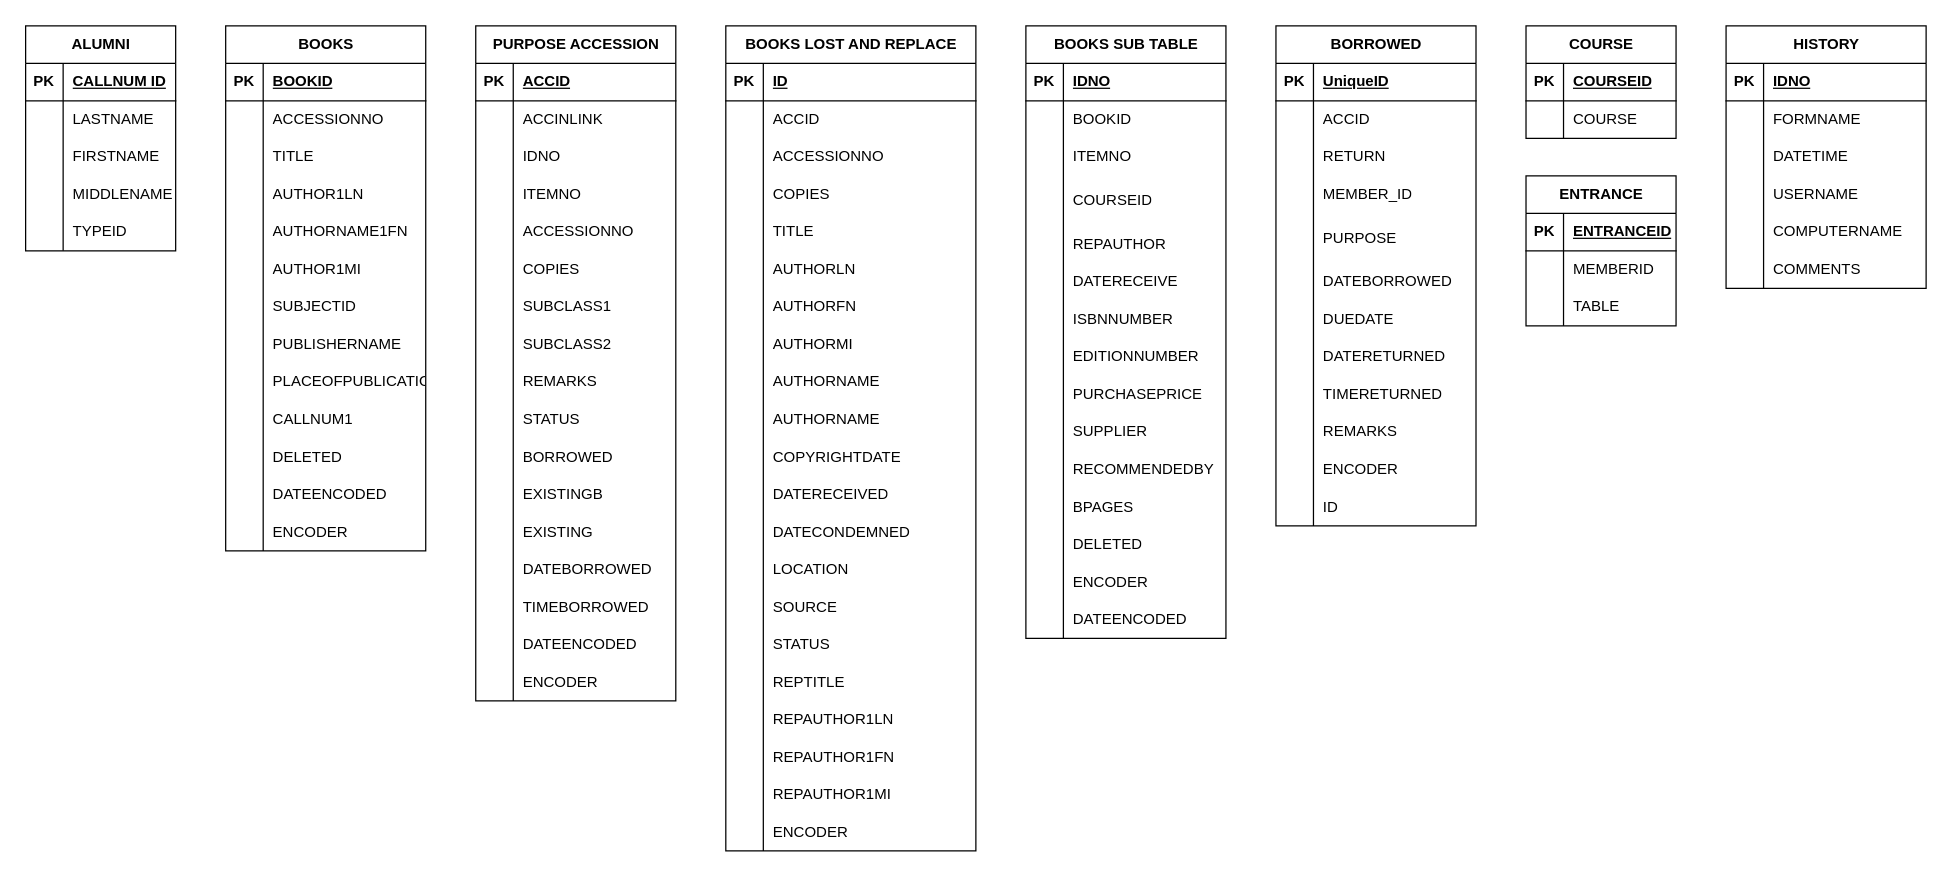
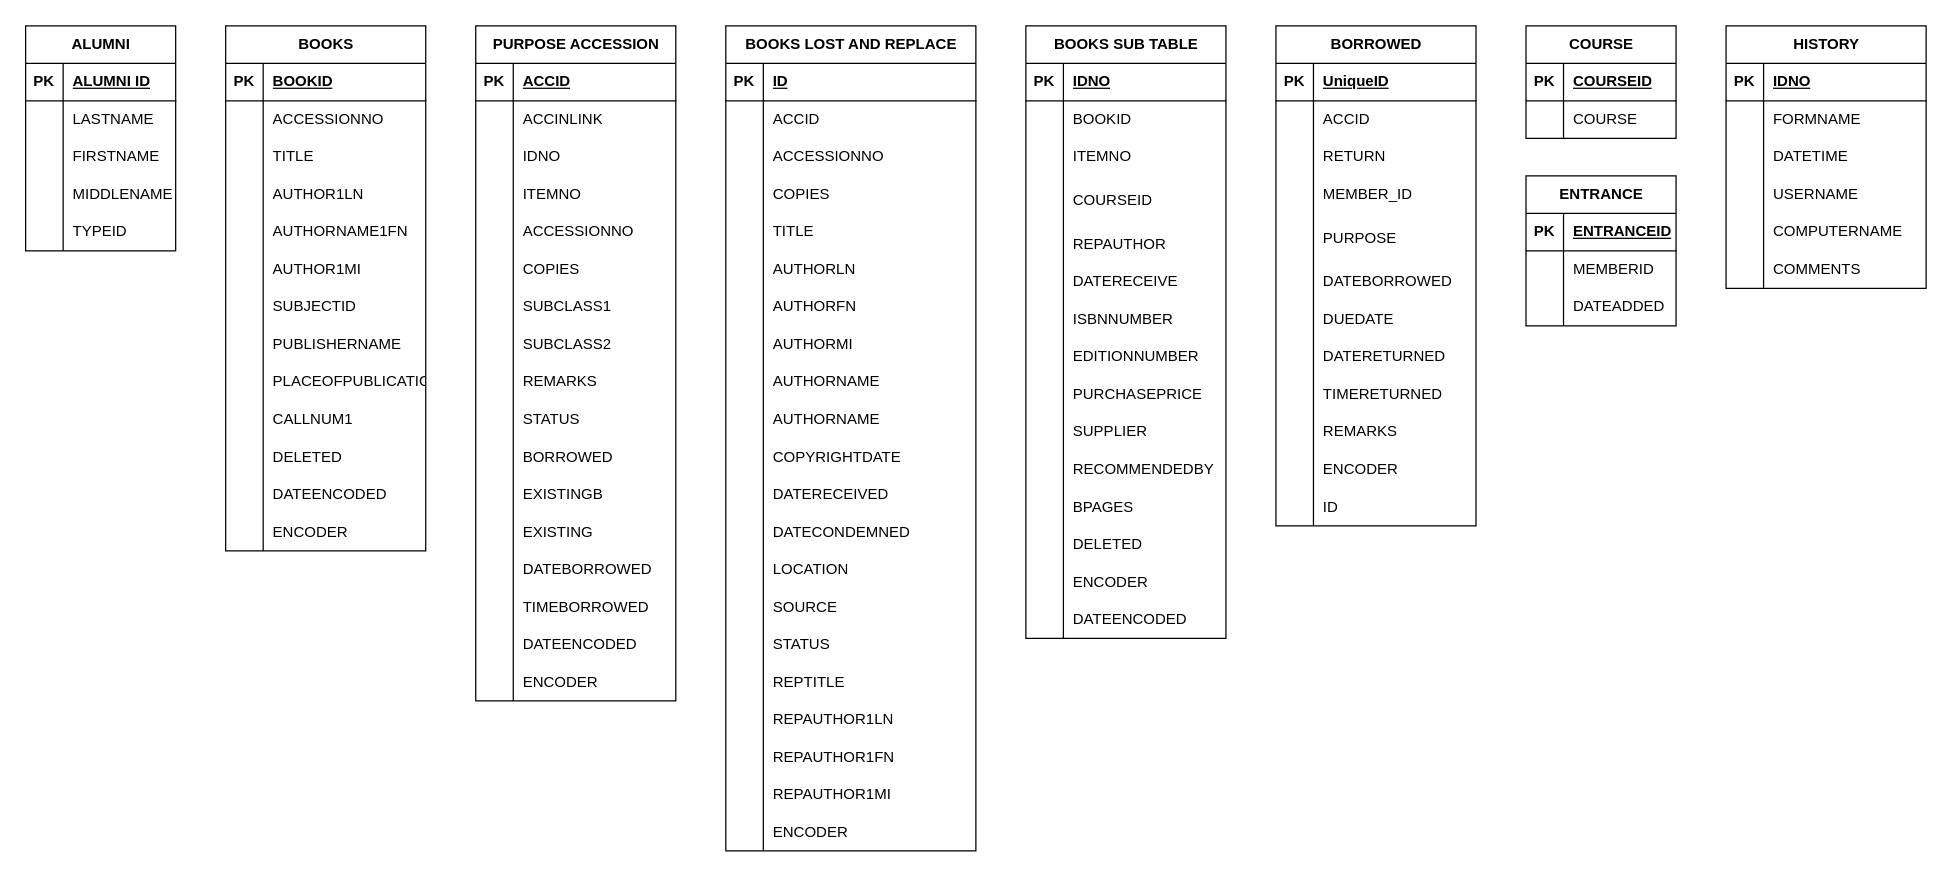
(113, 82) -> (109, 82)
(1594, 307) -> (1611, 307)
